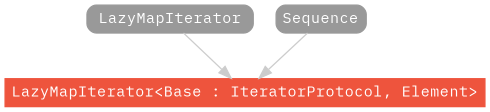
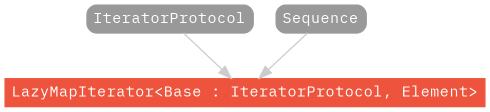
(170, 19) -> (170, 19)
